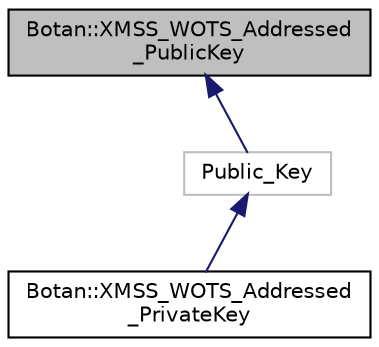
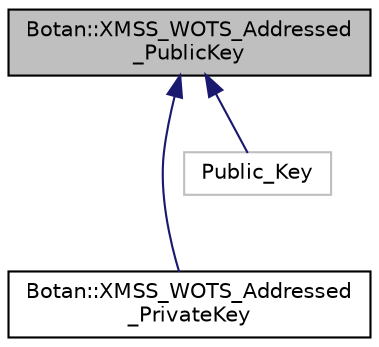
(222, 243) -> (163, 184)
